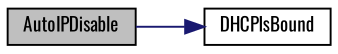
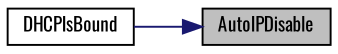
(160, 27) -> (158, 27)
